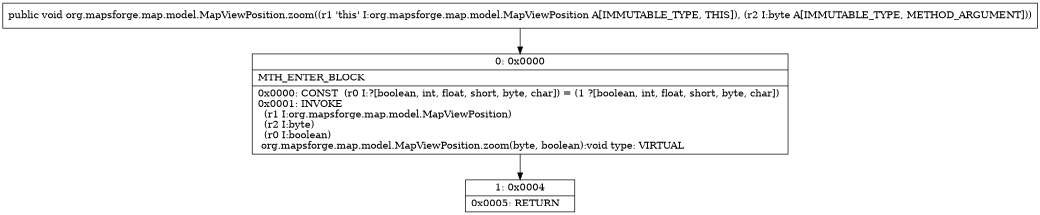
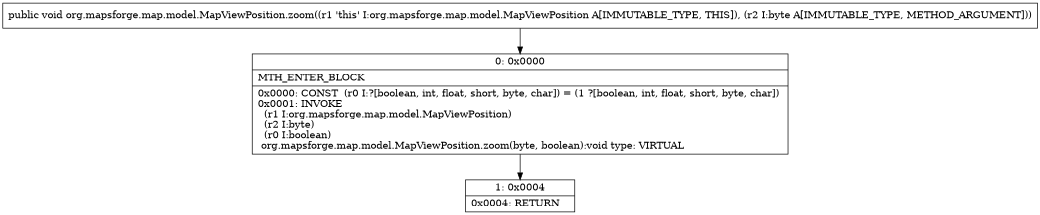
(520, 204) -> (520, 204)
